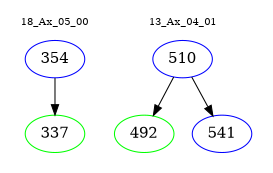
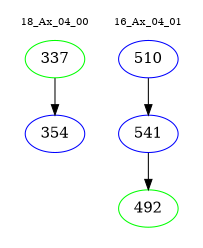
(55, 22) -> (55, 22)
(183, 22) -> (148, 22)
(55, 91) -> (55, 91)
(166, 92) -> (148, 166)
